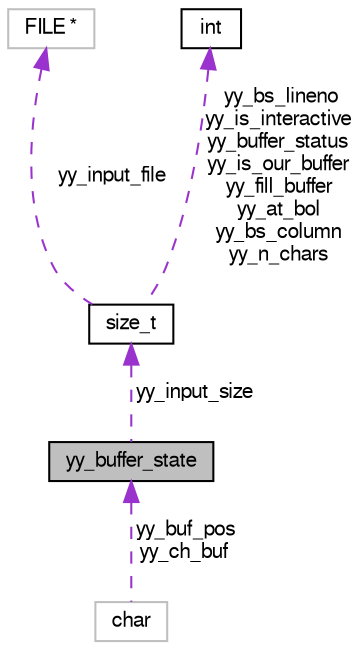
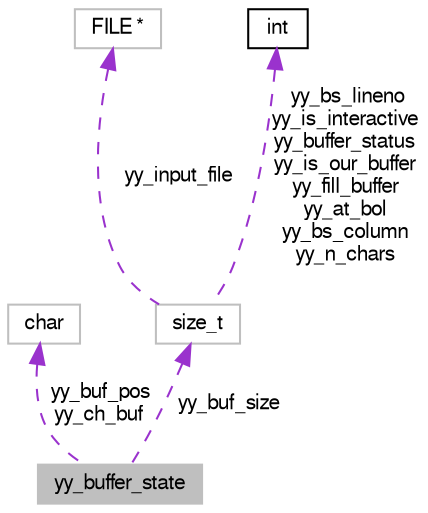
(131, 324) -> (198, 324)
(193, 393) -> (227, 404)
(131, 462) -> (120, 484)
(131, 552) -> (44, 422)
